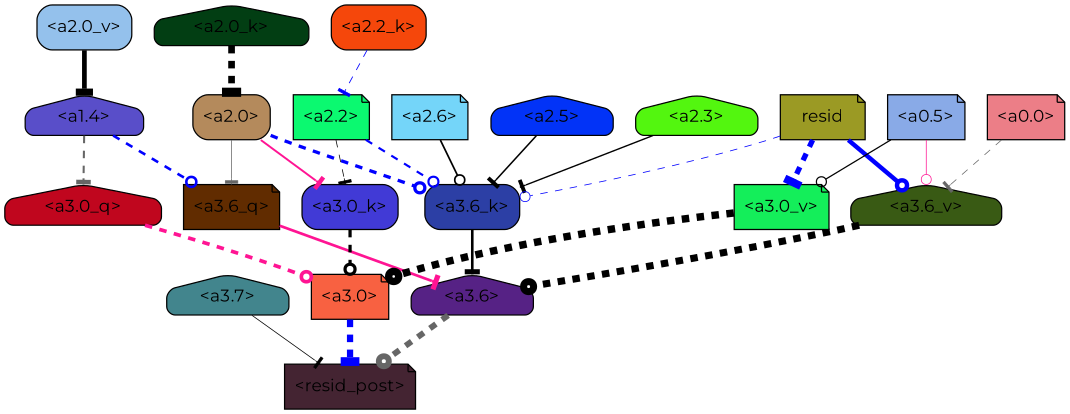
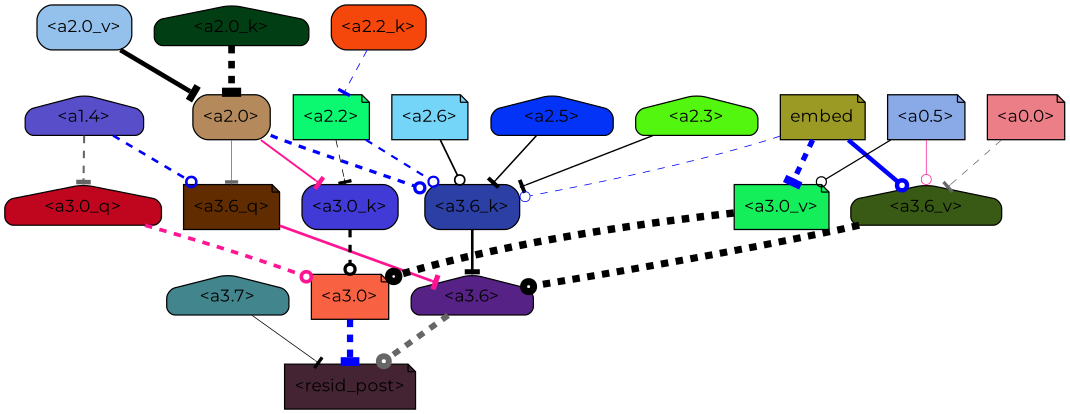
(84, 69) -> (155, 71)
(823, 117) -> (823, 117)
